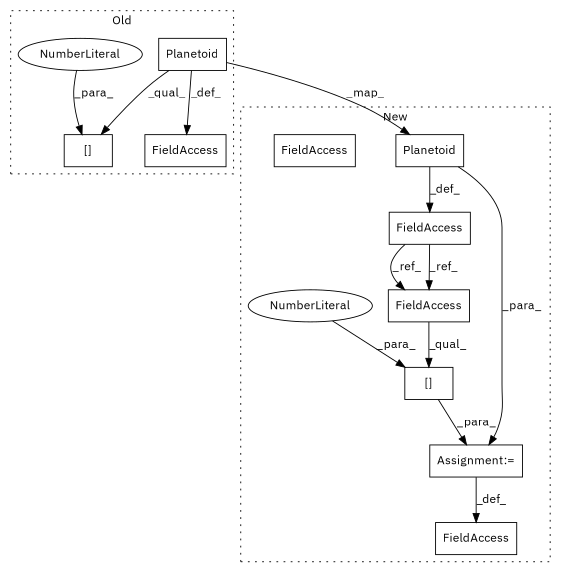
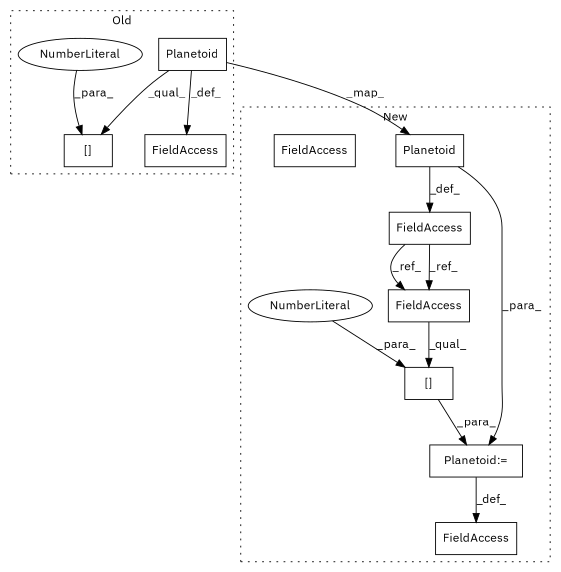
(476, 461) -> (476, 461)
